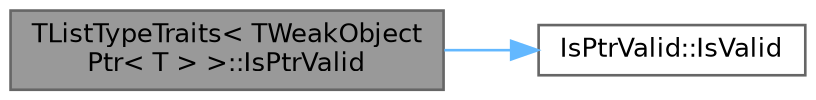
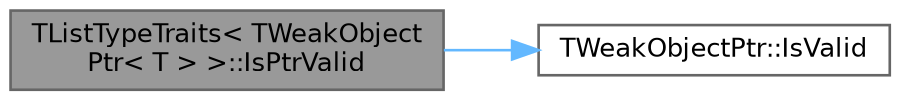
(672, 50) -> (714, 50)
